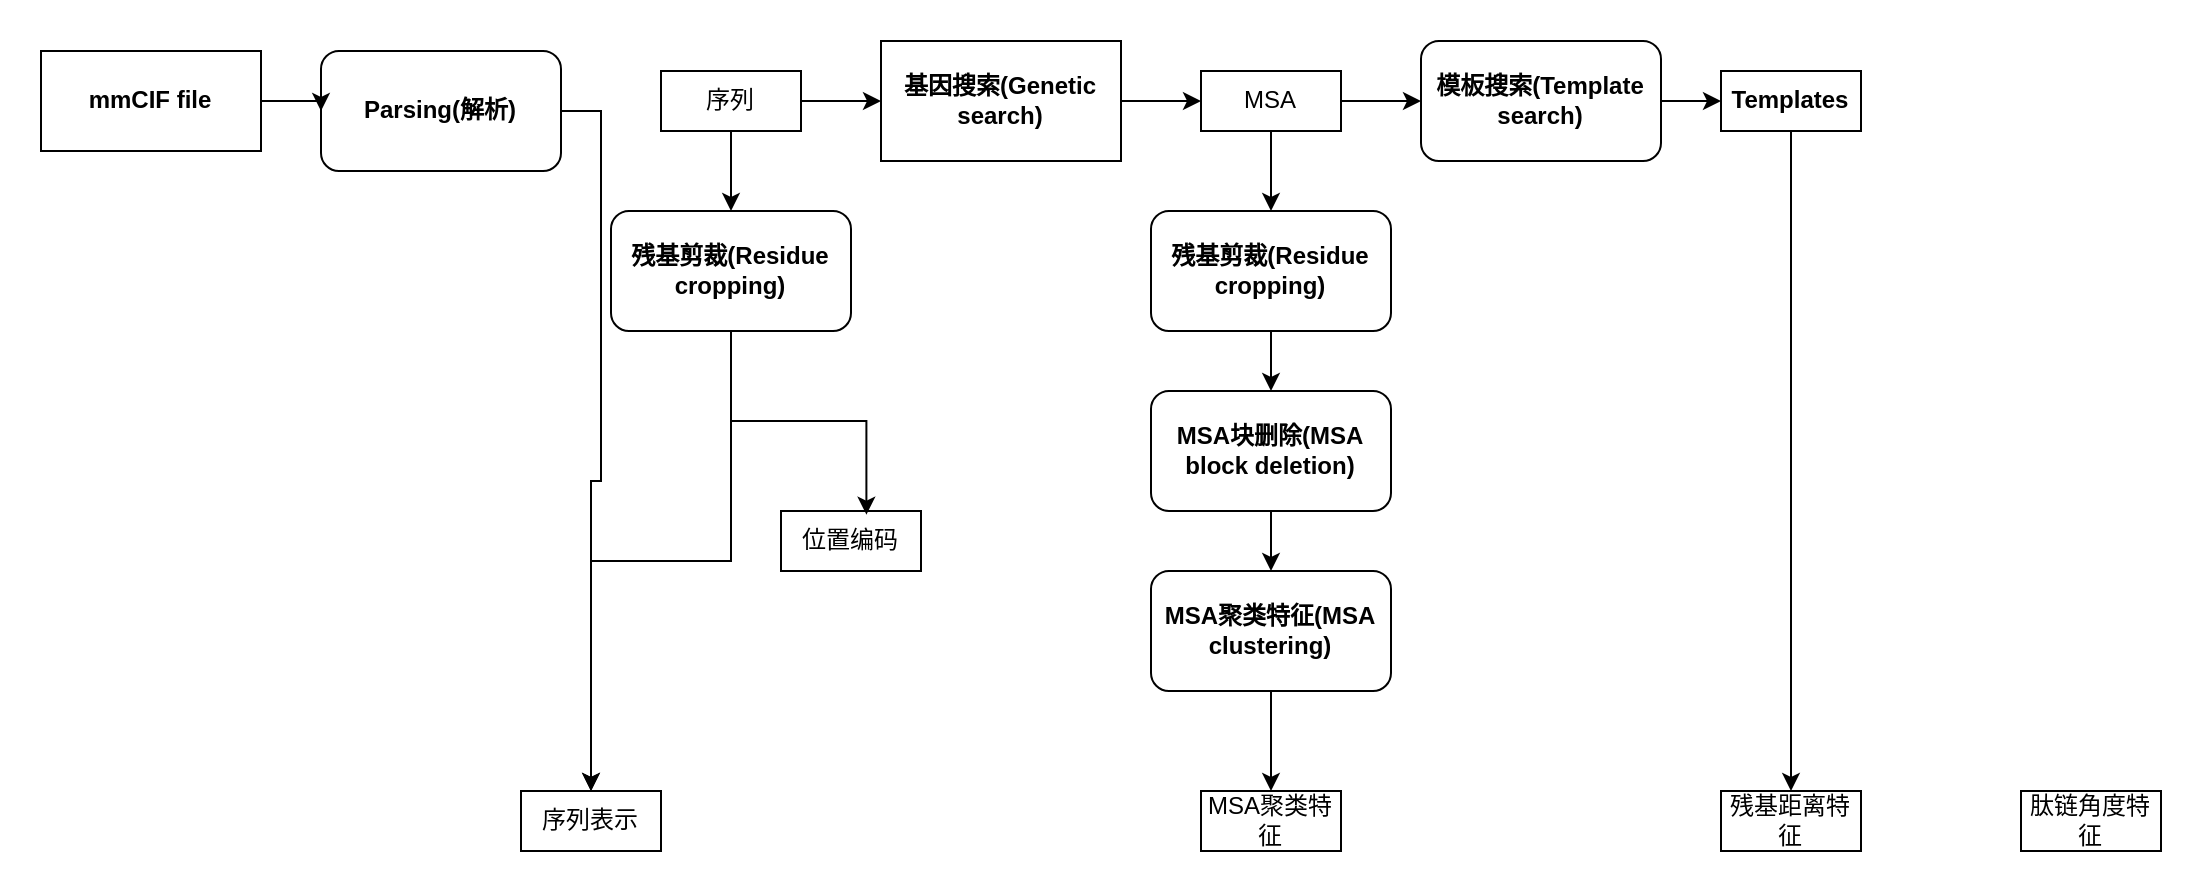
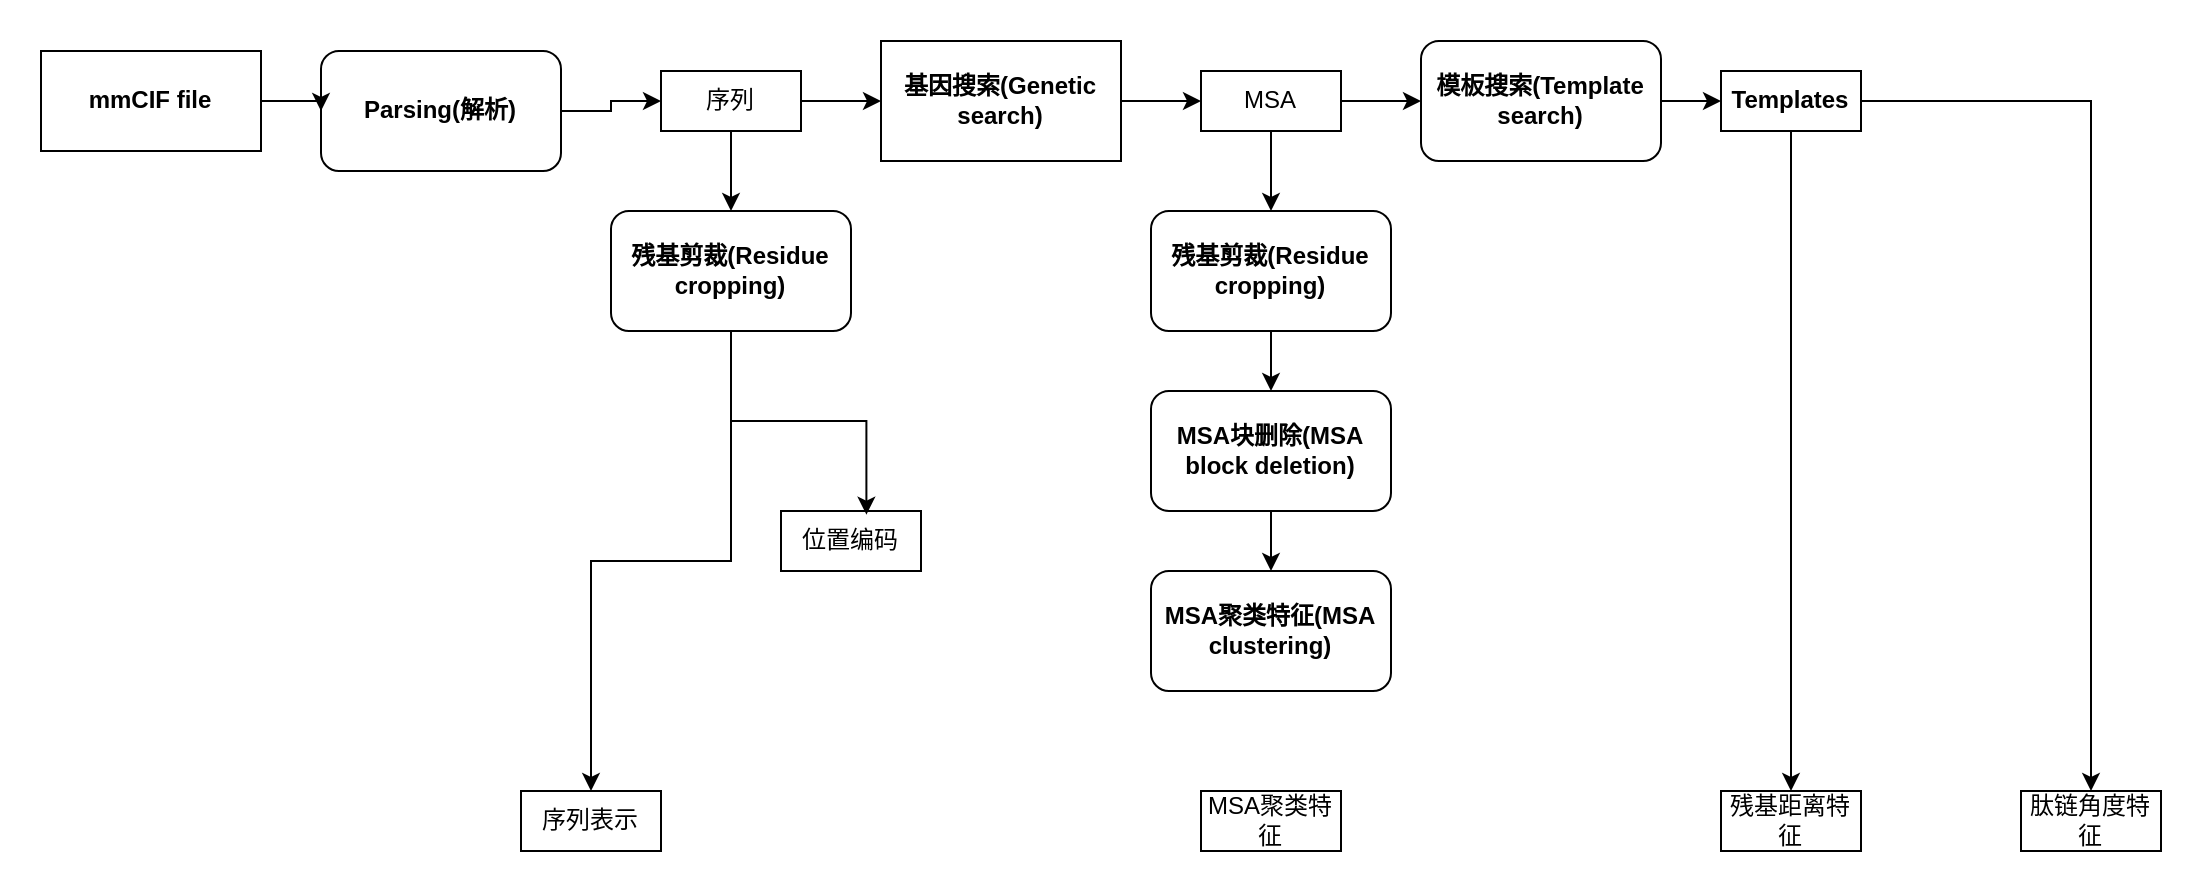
none -> (2091, 324)
(601, 337) -> (618, 101)
(1271, 734) -> none
